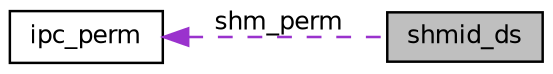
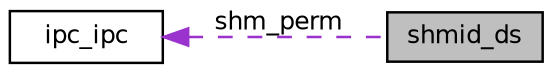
(86, 37) -> (86, 37)
